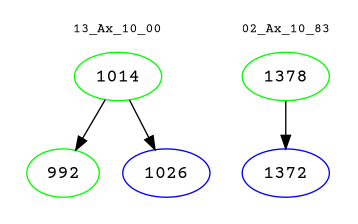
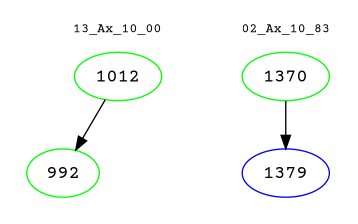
(118, 76) -> (118, 76)
(286, 76) -> (286, 76)
(166, 173) -> none
(286, 173) -> (286, 173)
